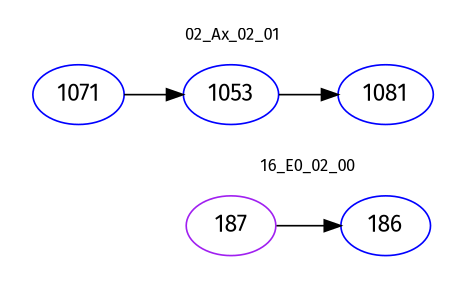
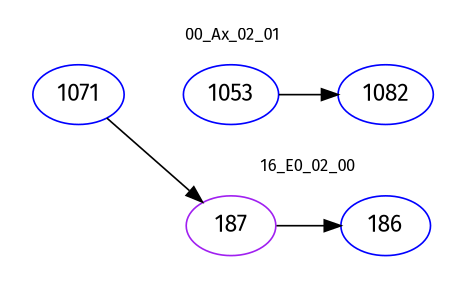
(233, 36) -> (233, 36)
(145, 95) -> (148, 154)
(386, 95) -> (386, 95)
